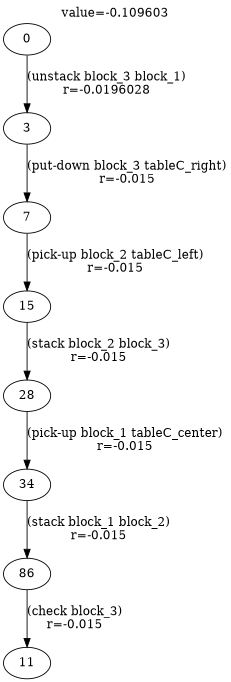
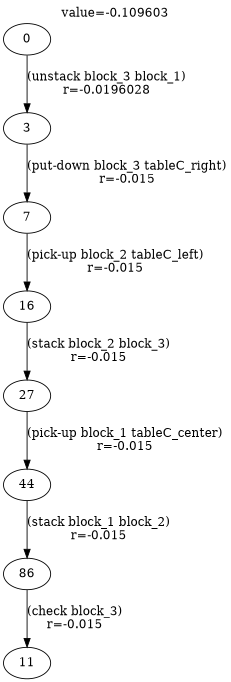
(27, 307) -> (27, 307)
(27, 396) -> (27, 396)
(27, 485) -> (27, 485)
